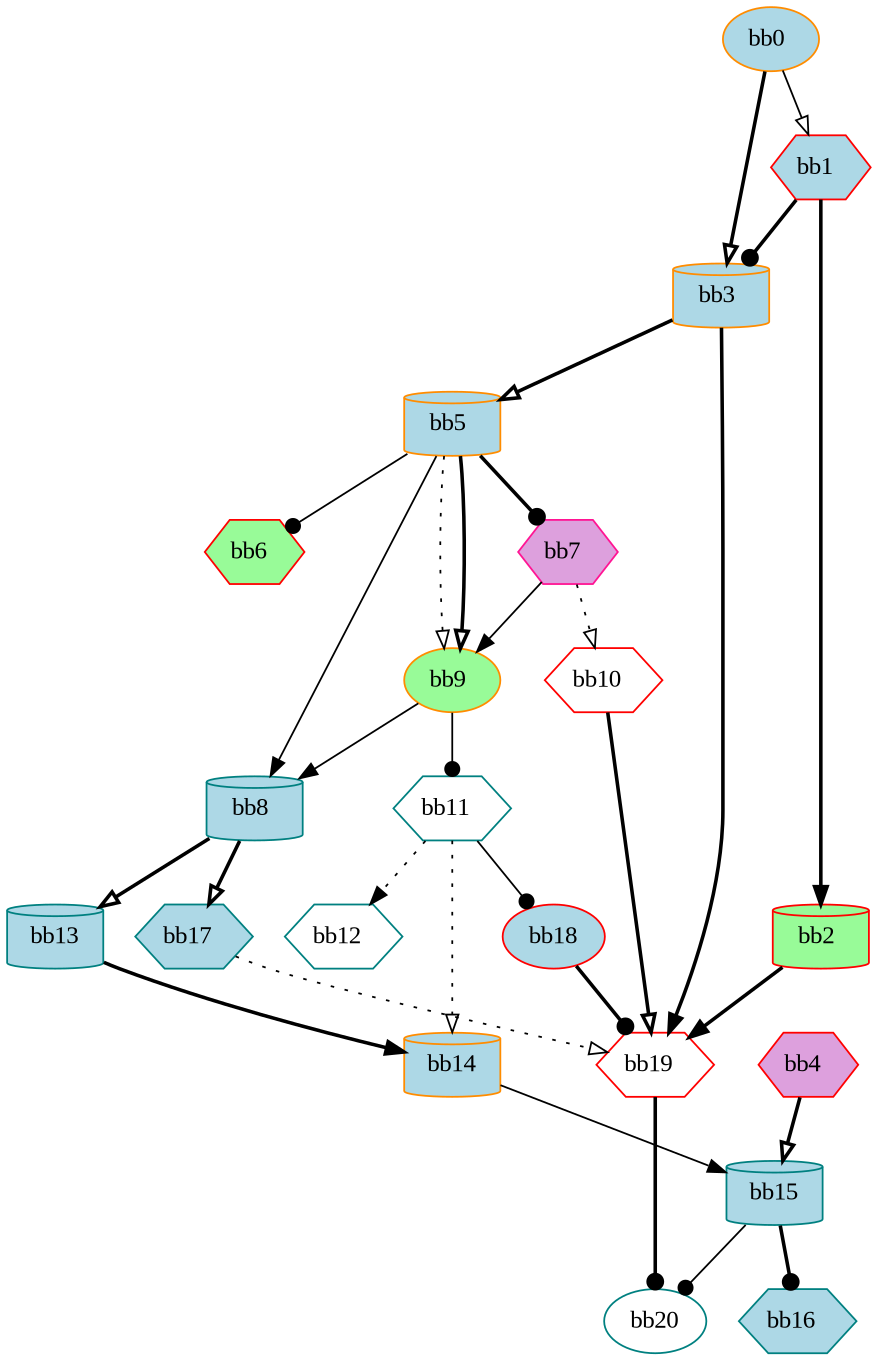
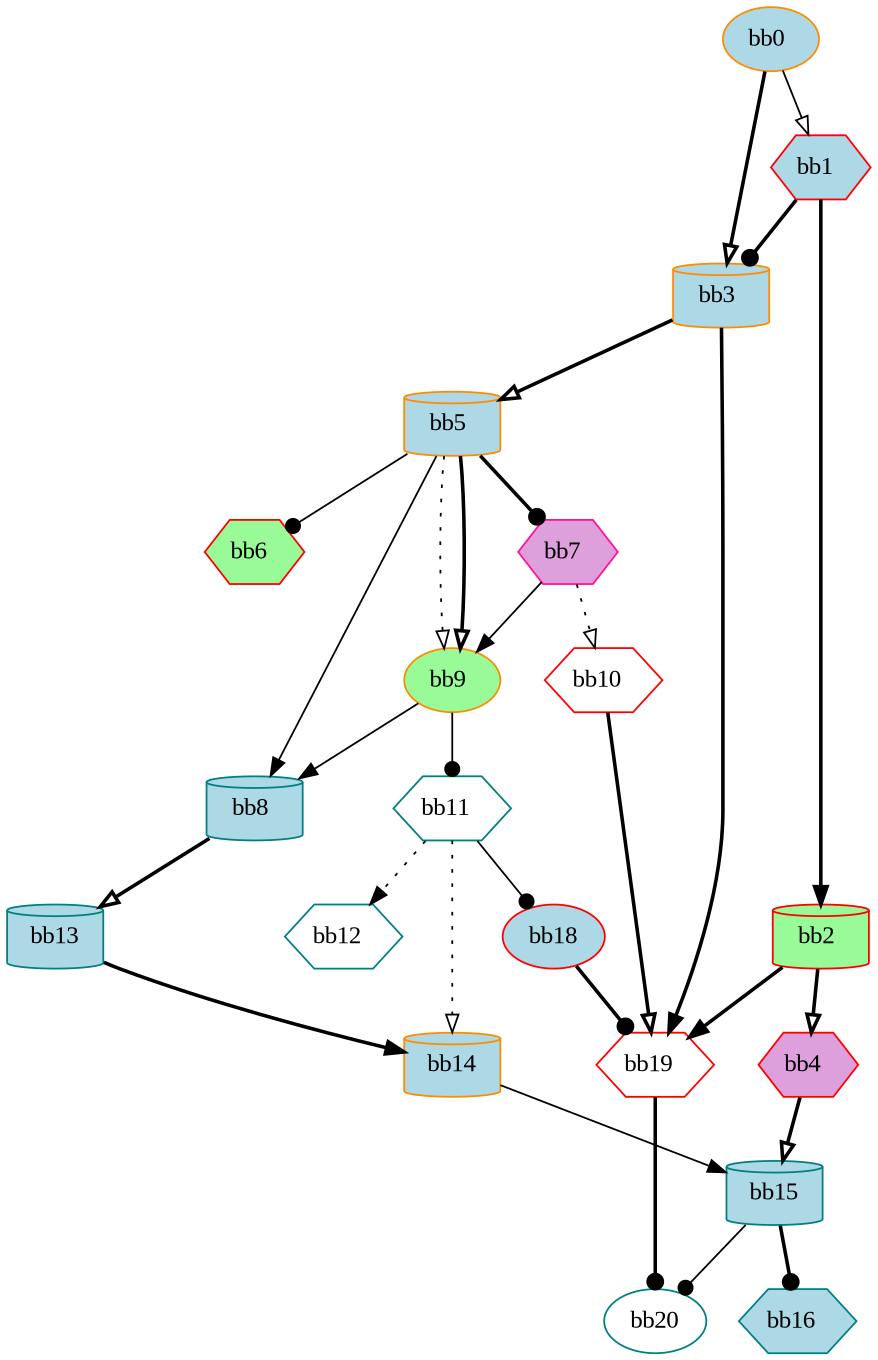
(194, 937) -> none
none -> (815, 992)
